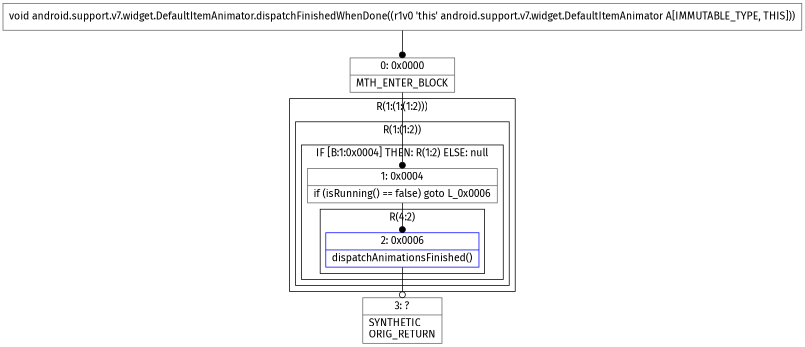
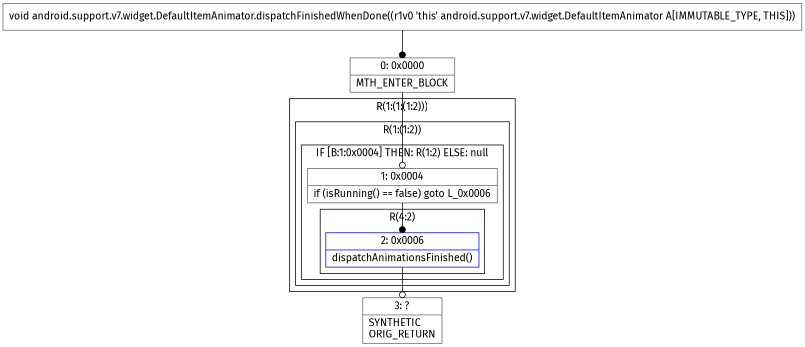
(402, 127) -> (402, 127)
